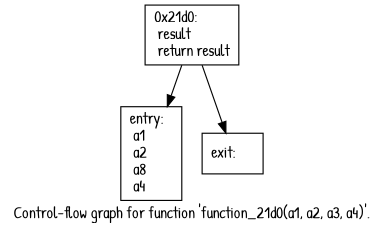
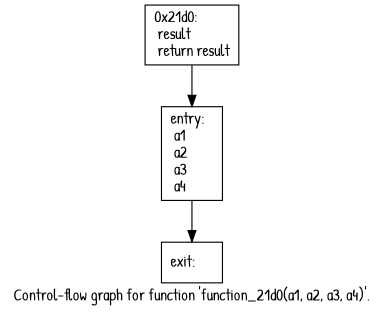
(212, 94) -> (192, 215)
(138, 170) -> (179, 170)
